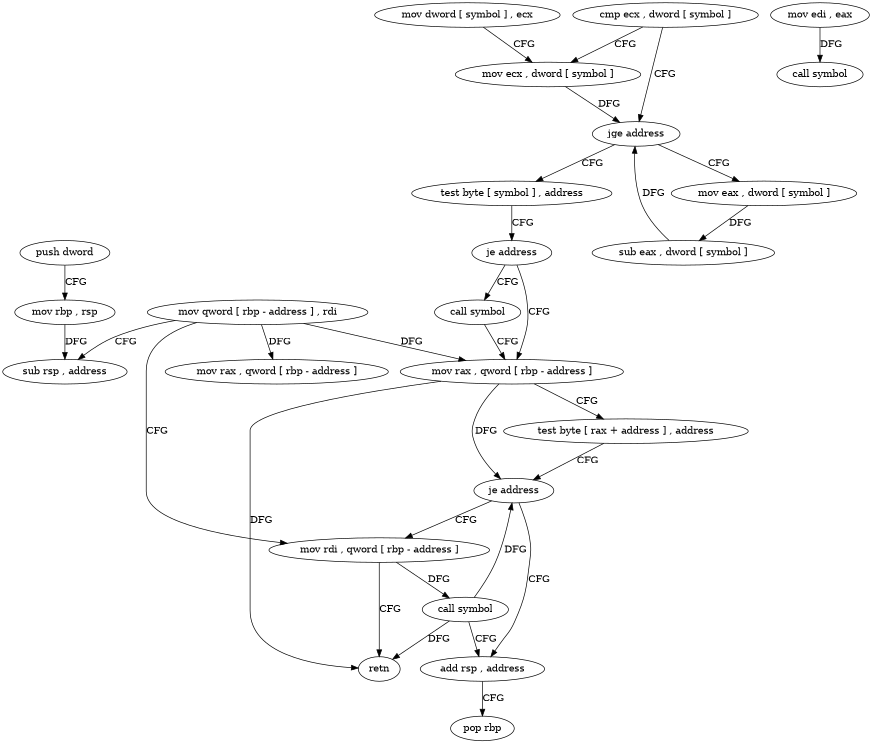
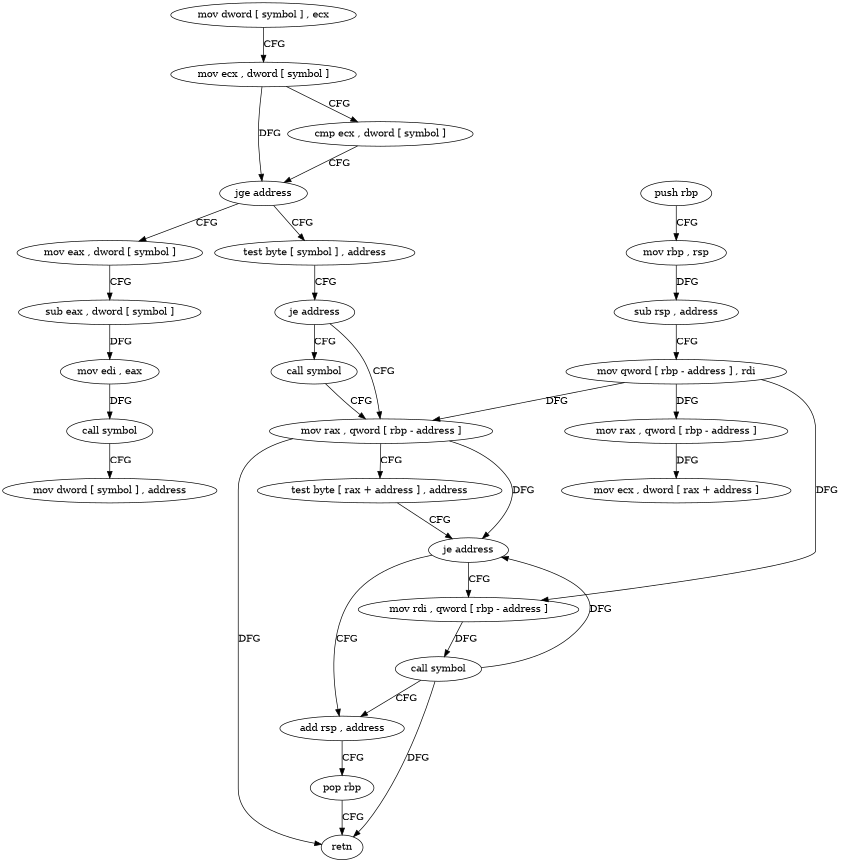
(610, 43) -> (319, 103)
(641, 201) -> (110, 339)
(740, 223) -> (121, 283)
(65, 253) -> (676, 193)
(127, 332) -> (676, 339)
(157, 431) -> (827, 491)
none -> (110, 491)
none -> (676, 491)
(379, 606) -> (342, 814)
